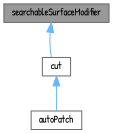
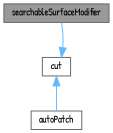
(50, 45) -> (63, 35)
